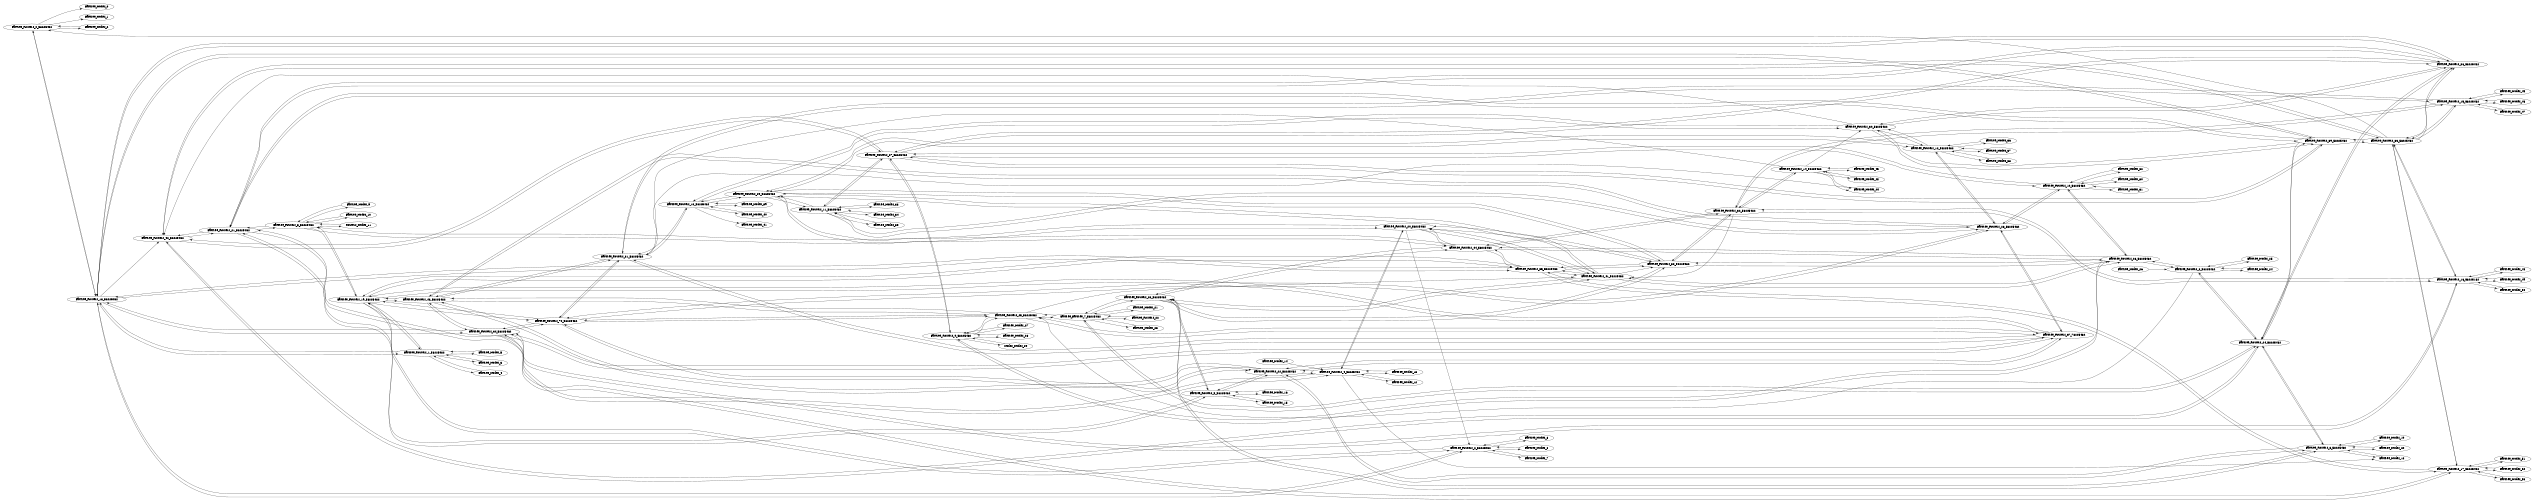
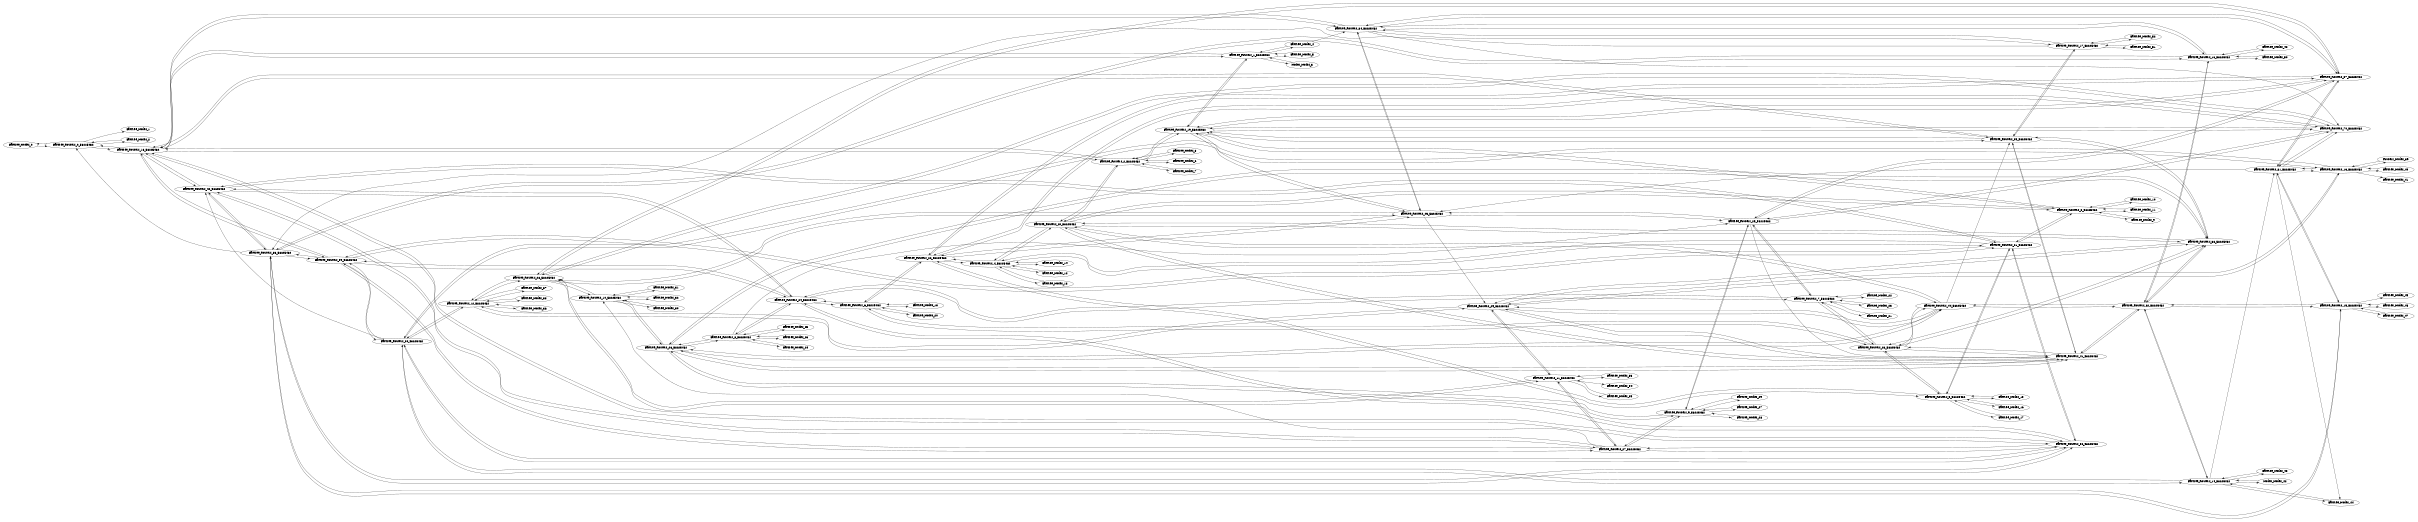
(2484, 96) -> none
none -> (41, 146)
(1480, 154) -> none
none -> (174, 170)
(1866, 180) -> (2275, 482)
none -> (1094, 195)
(754, 205) -> (2396, 159)
(861, 212) -> none
(358, 225) -> (2143, 210)
(1507, 261) -> none
(1635, 271) -> (2110, 332)
(529, 278) -> (1454, 260)
(2458, 280) -> (2209, 58)
(2513, 280) -> none
(2424, 304) -> none
(1080, 317) -> (1814, 299)
(1145, 318) -> (1879, 296)
(519, 326) -> (1327, 37)
(2064, 335) -> (2341, 77)
none -> (767, 339)
(1016, 346) -> (1749, 397)
(490, 363) -> (1302, 65)
none -> (2011, 418)
(2392, 438) -> none
(1840, 467) -> (1026, 265)
none -> (1248, 472)
(2513, 480) -> none
